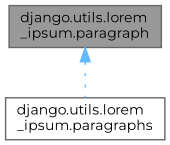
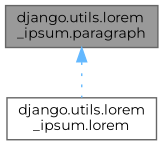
(85, 119) -> (82, 119)
